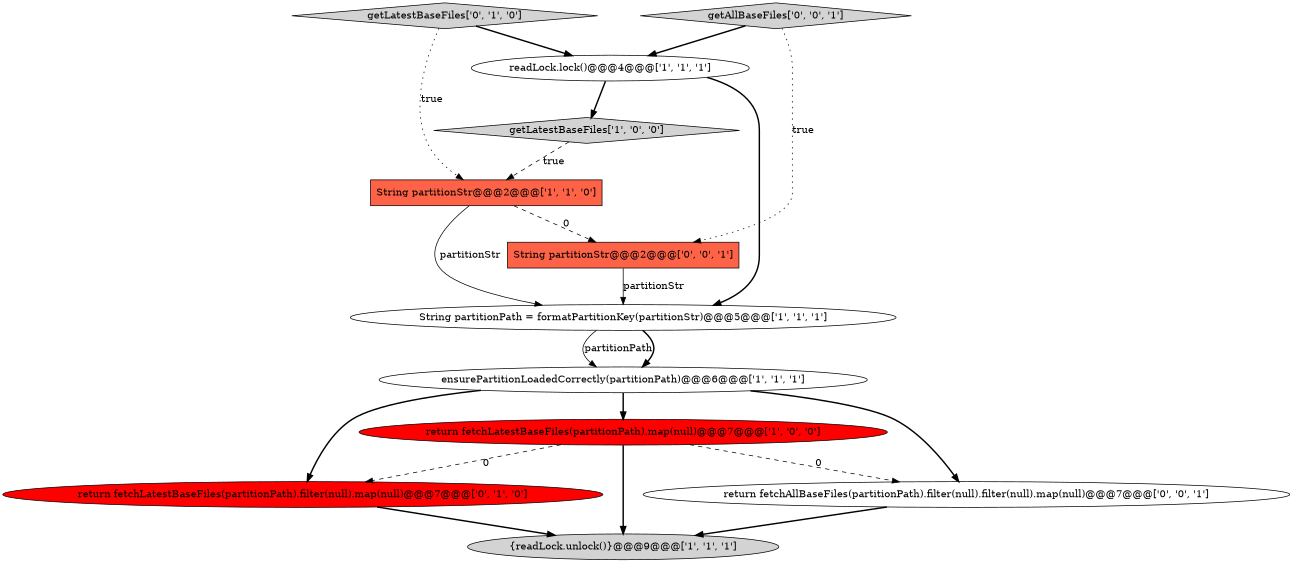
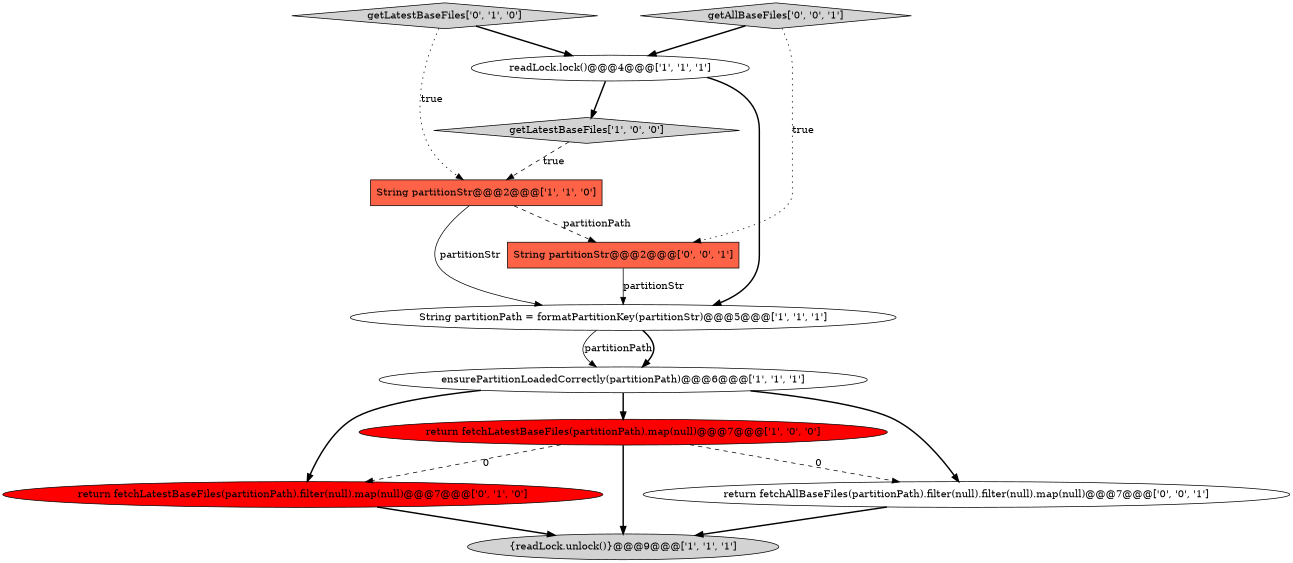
(567, 224) -> (597, 224)
